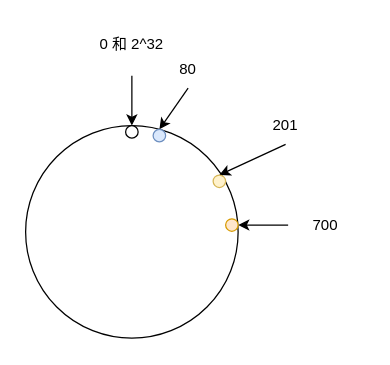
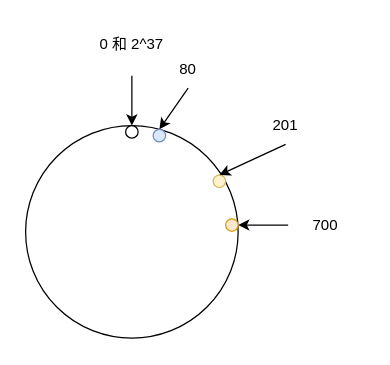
(132, 44) -> (132, 44)
